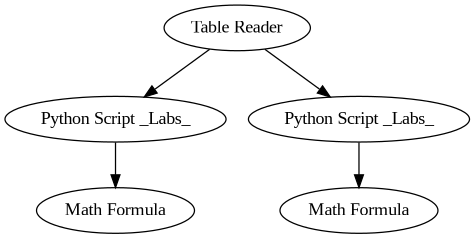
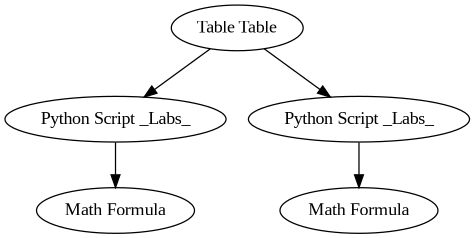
(237, 28) -> (237, 28)
